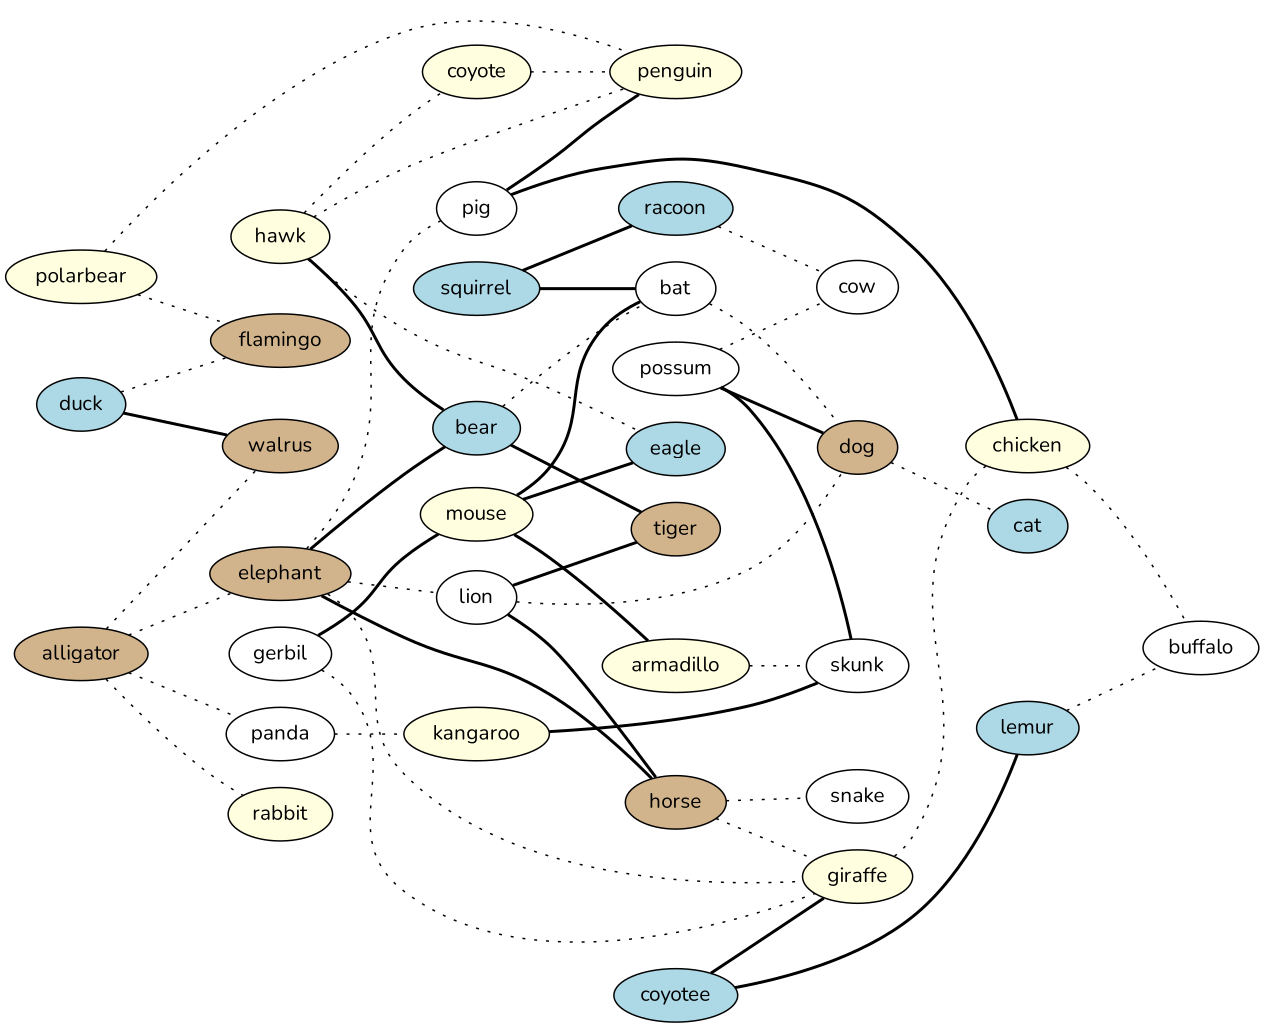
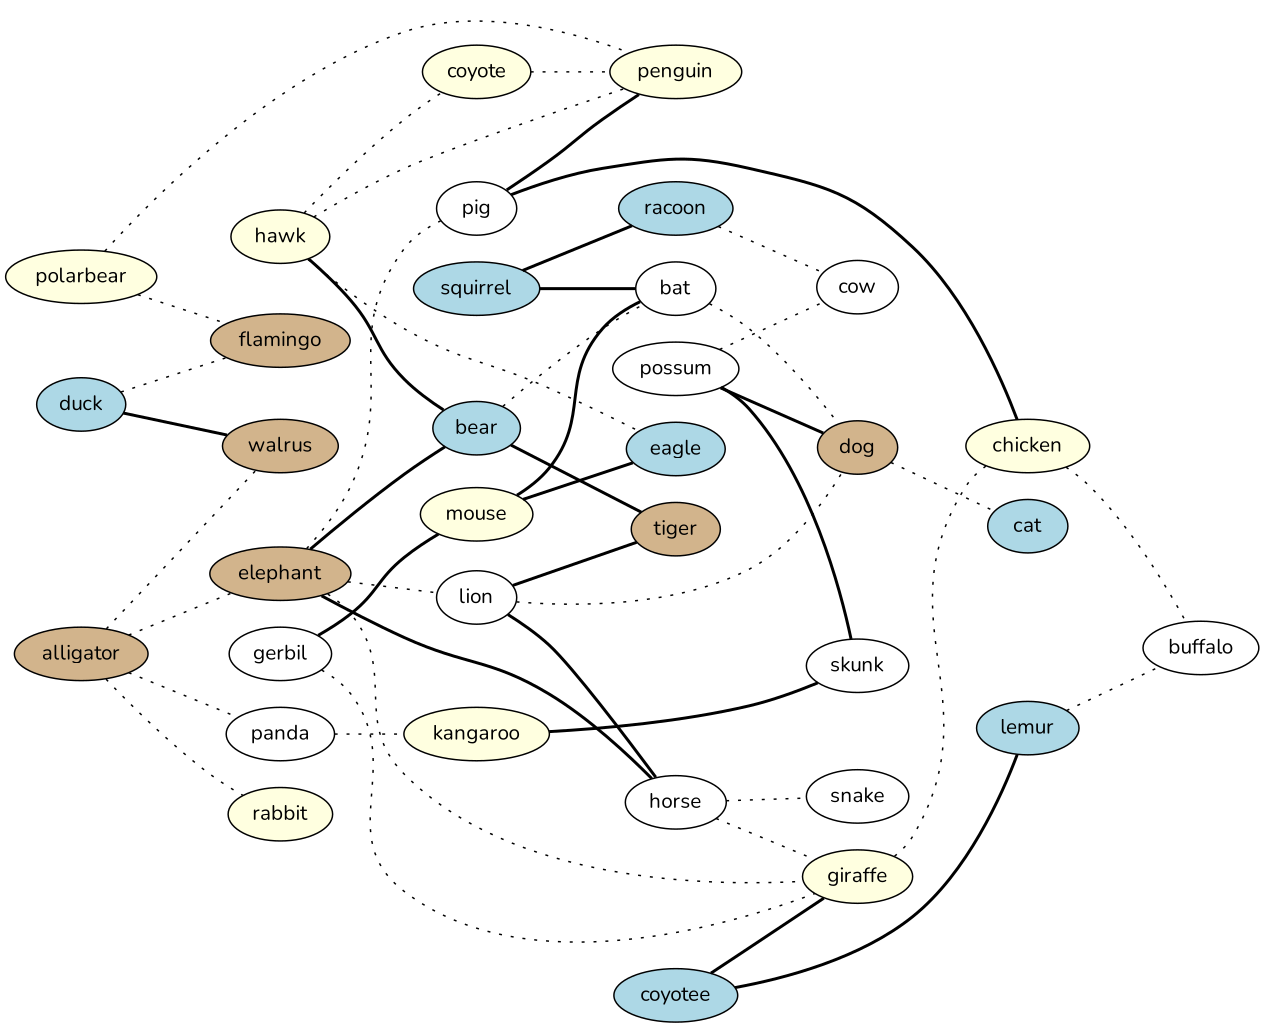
(676, 666) -> none
(676, 802) -> (676, 802)
